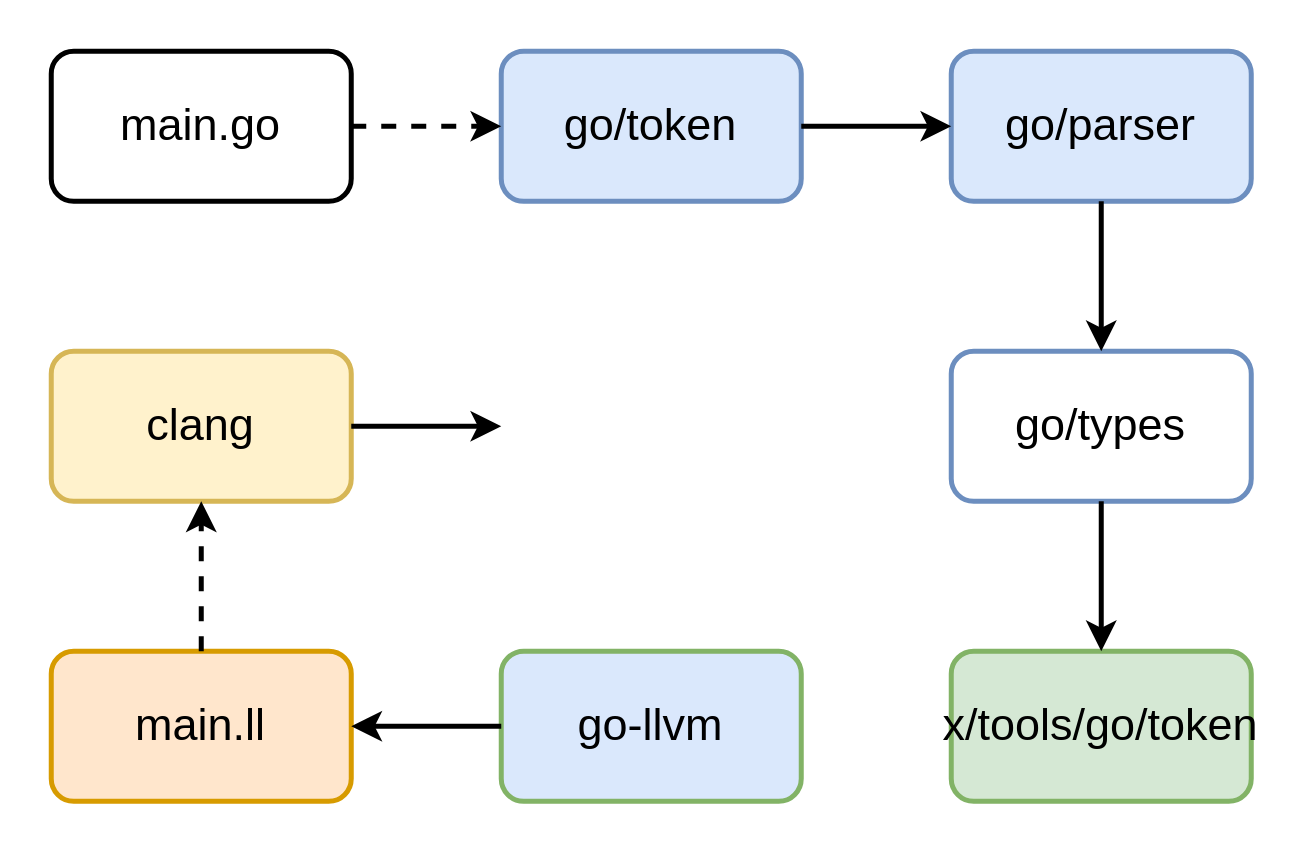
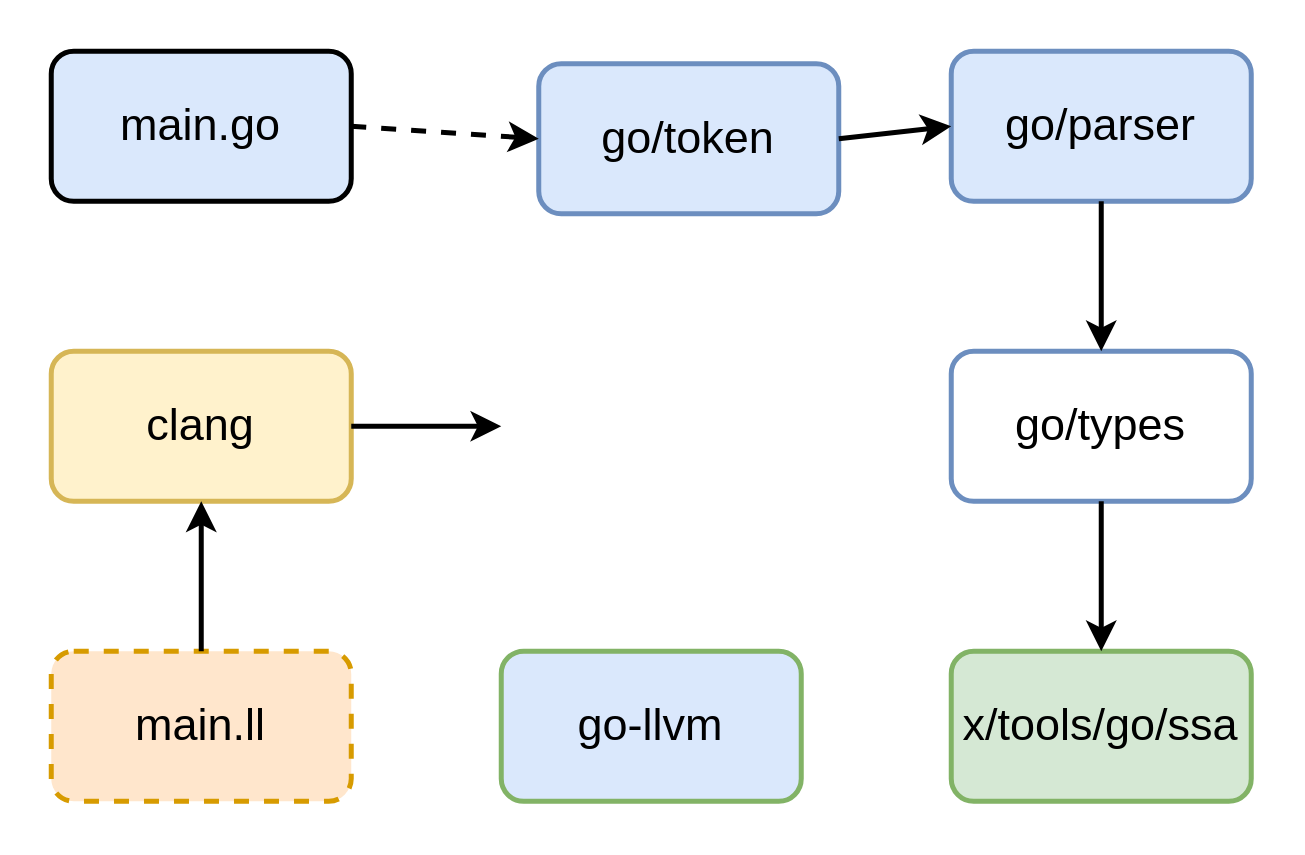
(201, 126) -> (201, 126)
(651, 126) -> (689, 139)
(201, 628) -> (201, 628)
(201, 726) -> (201, 726)
(437, 726) -> none
(1101, 726) -> (1101, 726)
